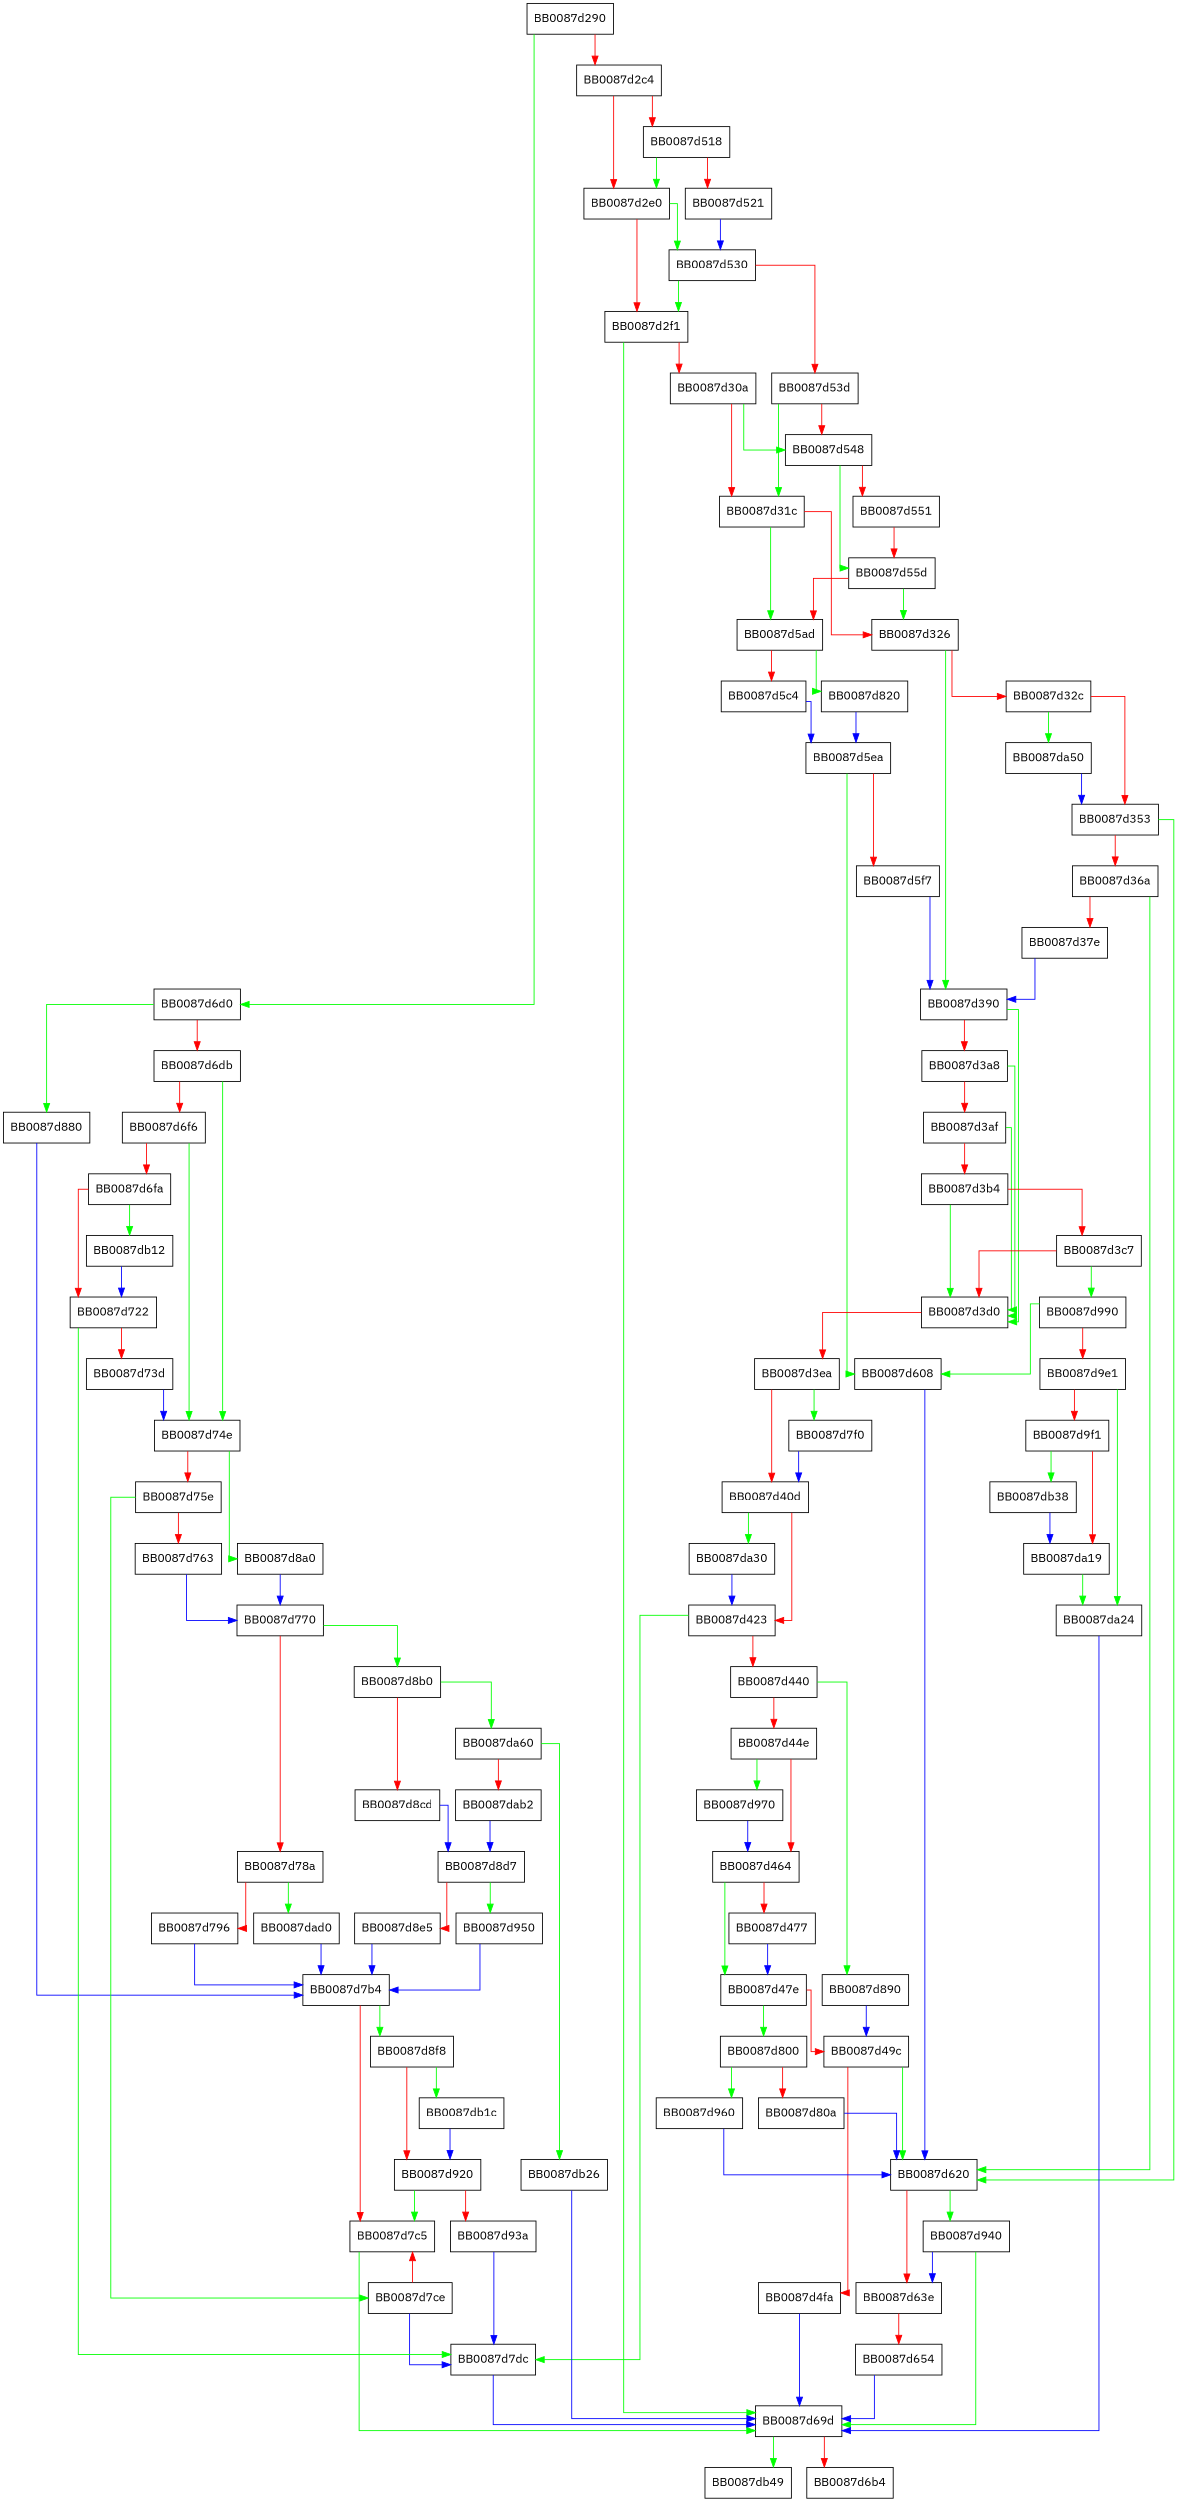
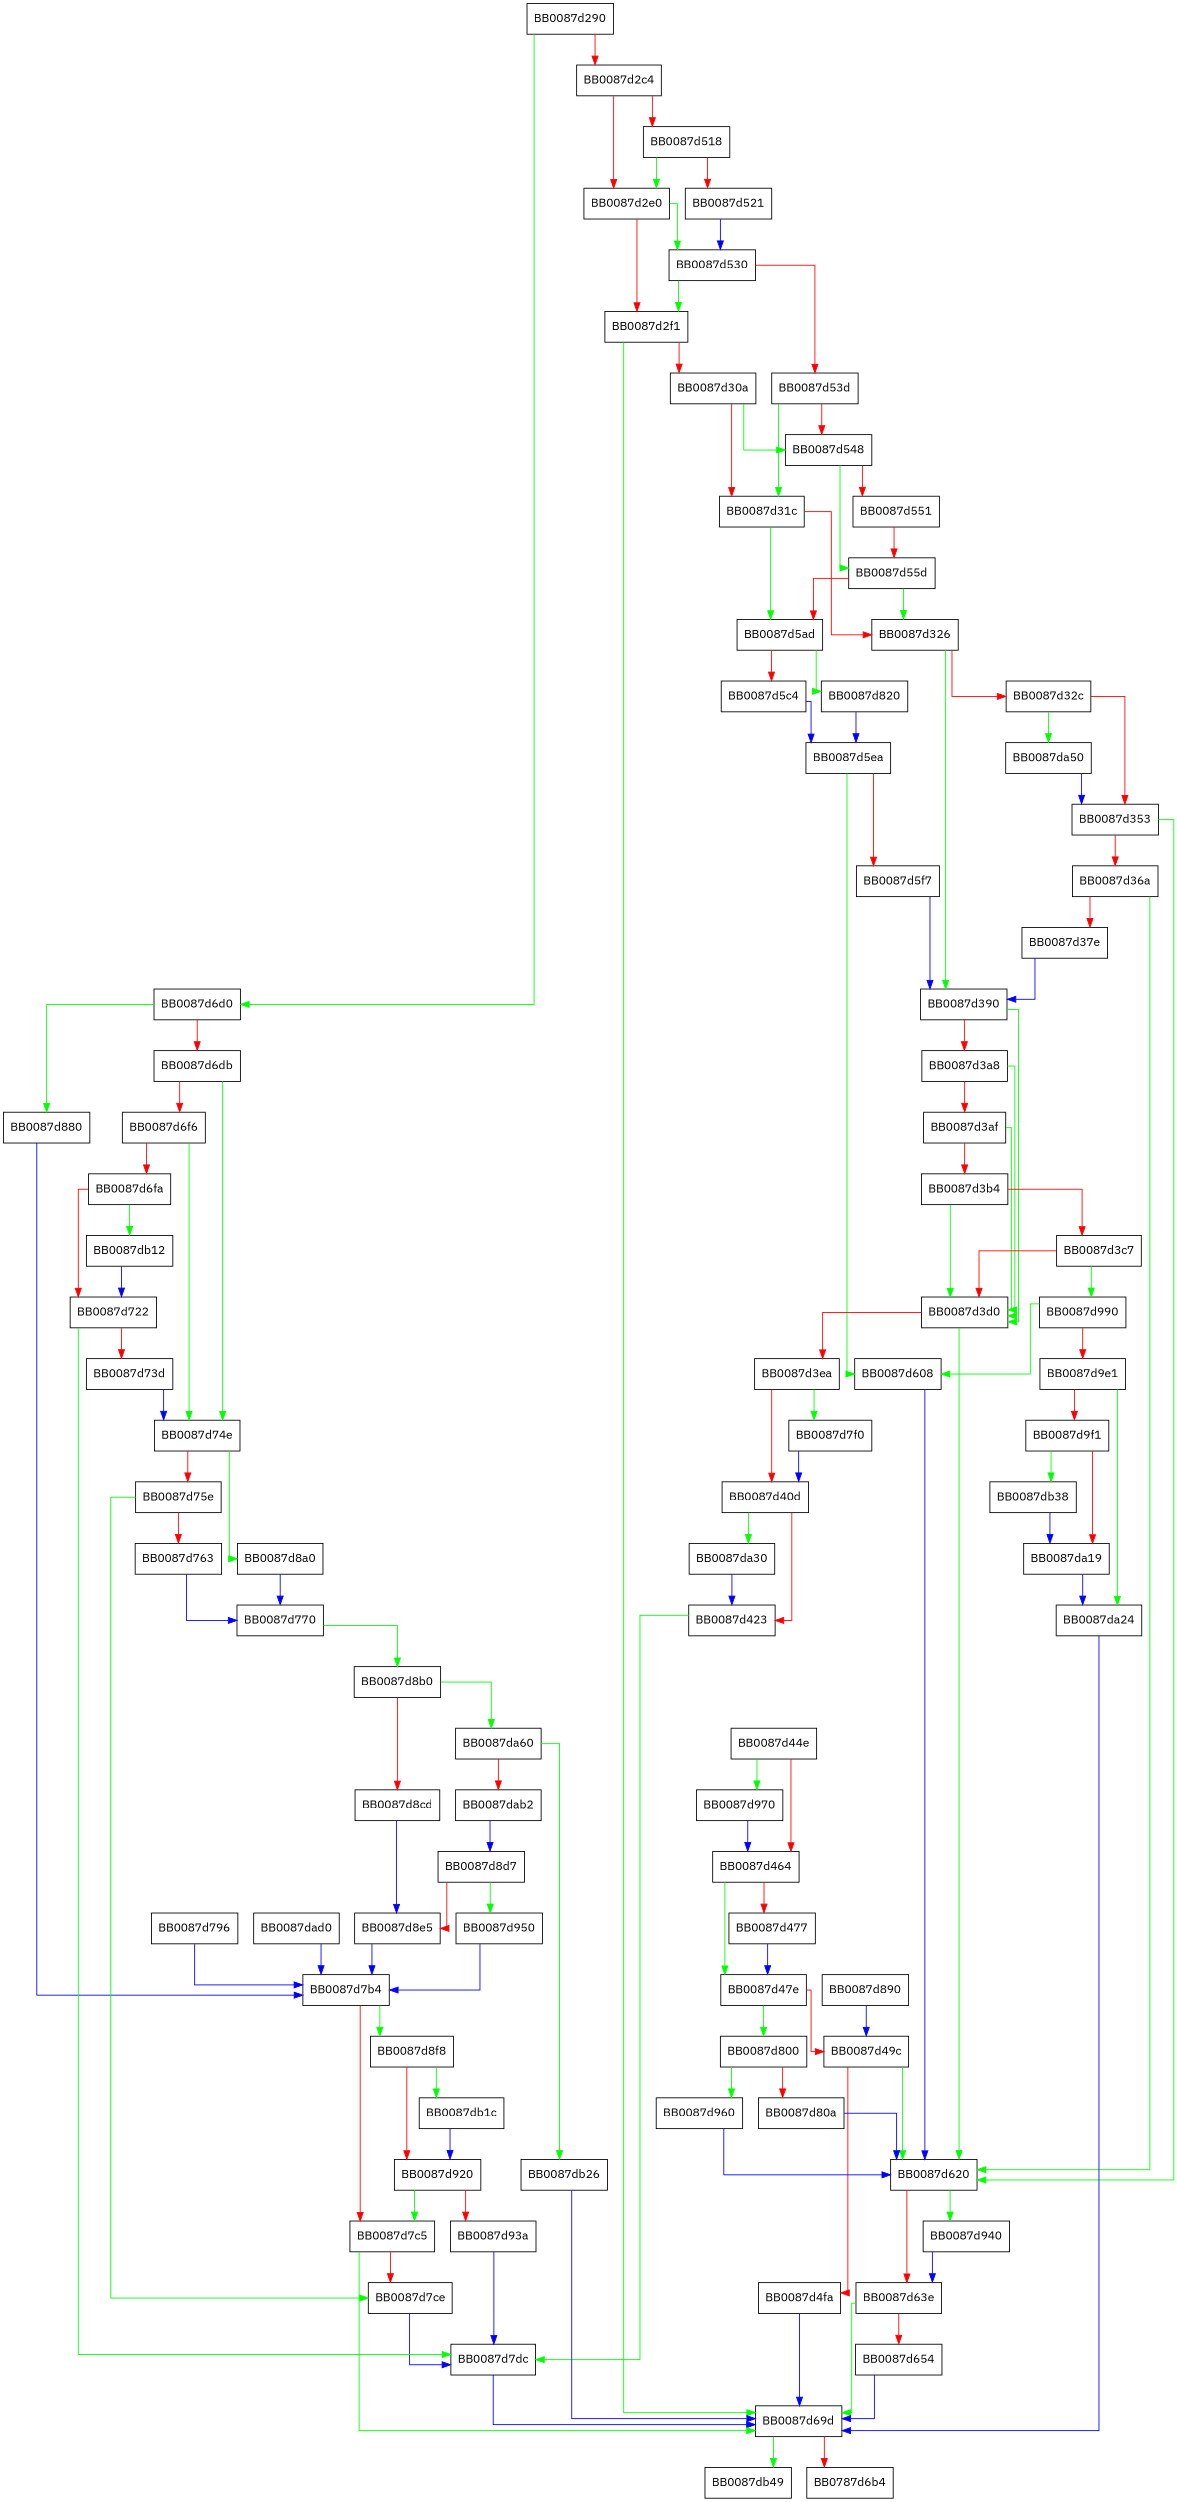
(1083, 1585) -> (1083, 1585)
(774, 1682) -> none
none -> (959, 1739)
(448, 1820) -> (397, 1863)
(280, 1867) -> none
(413, 2272) -> (390, 2263)
(976, 2401) -> (852, 2356)
(850, 2483) -> (850, 2483)
